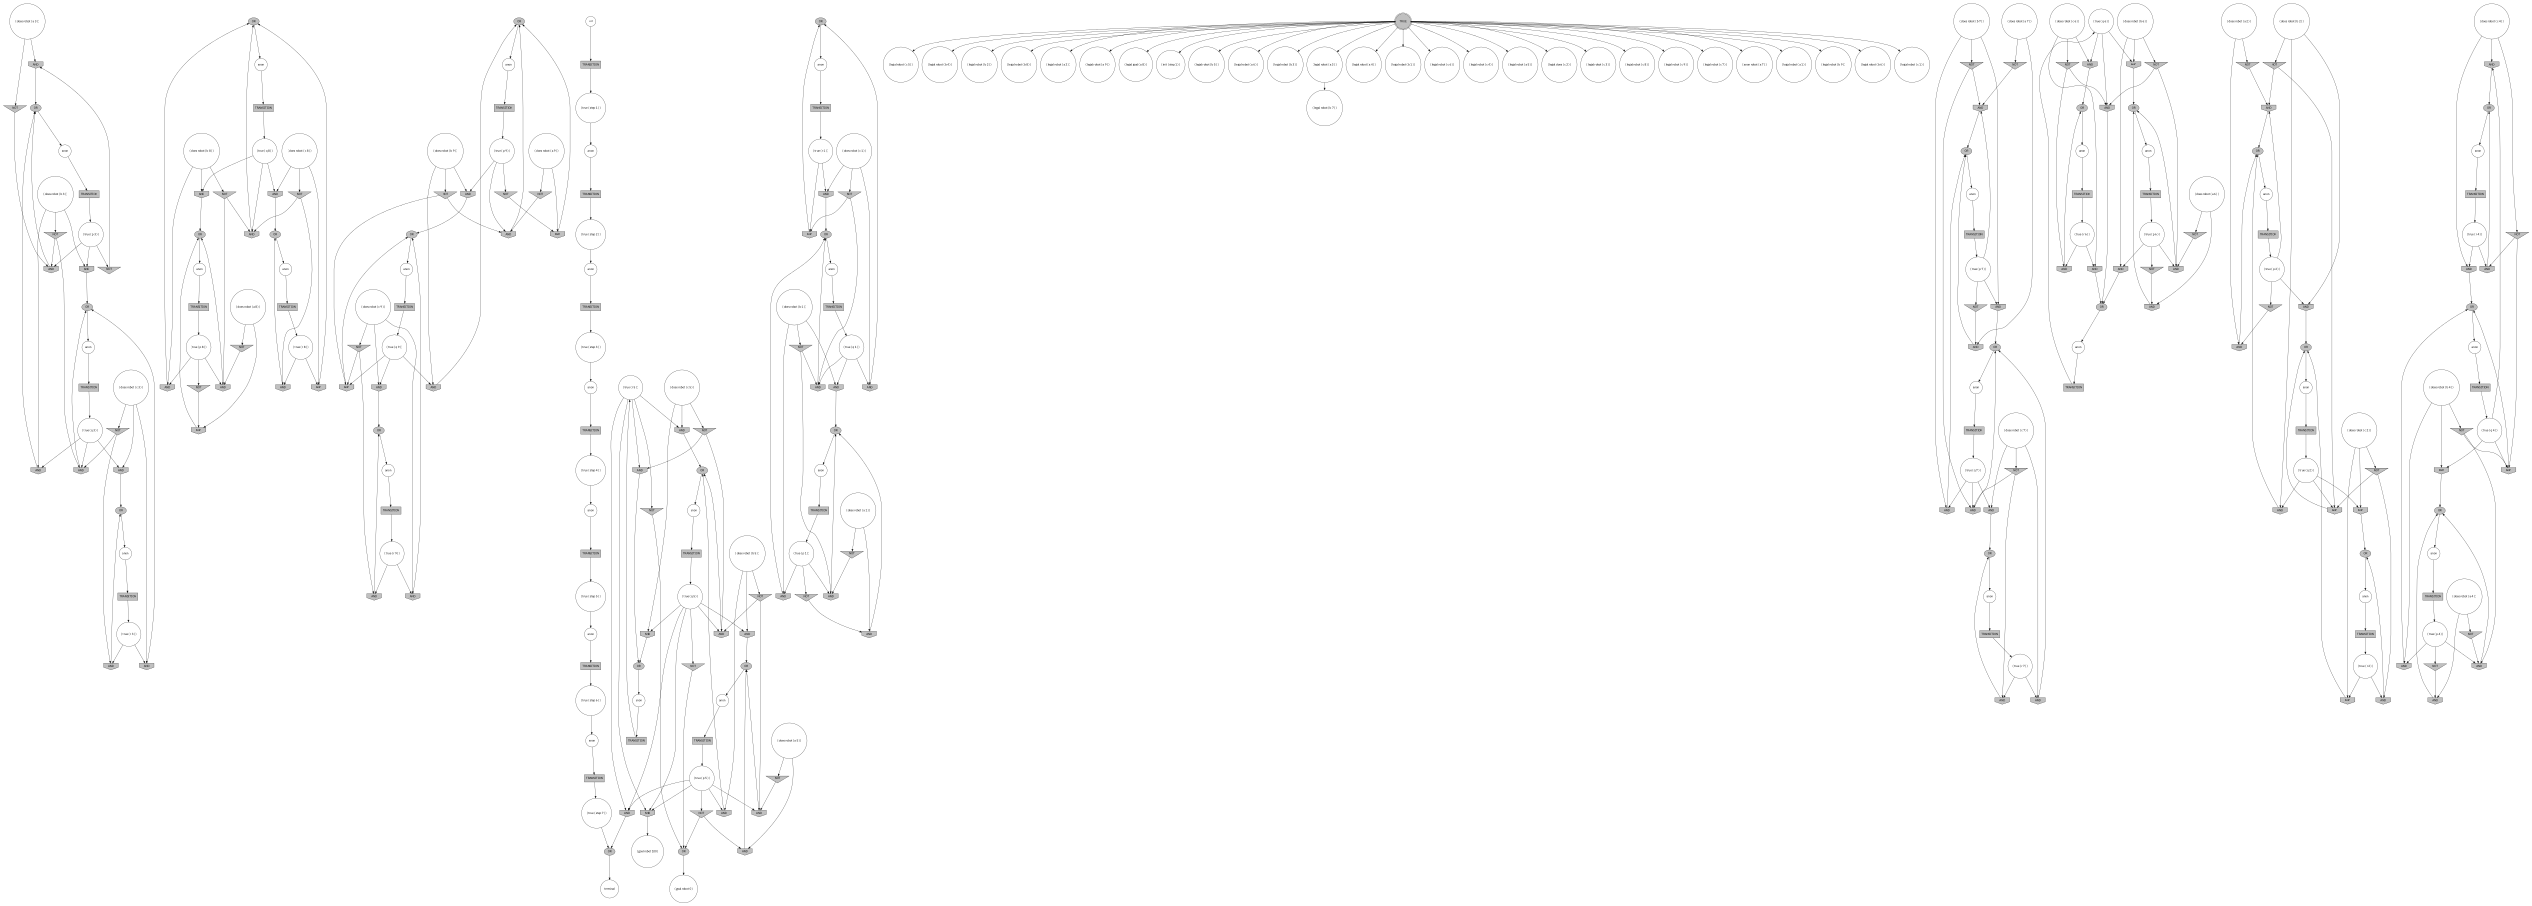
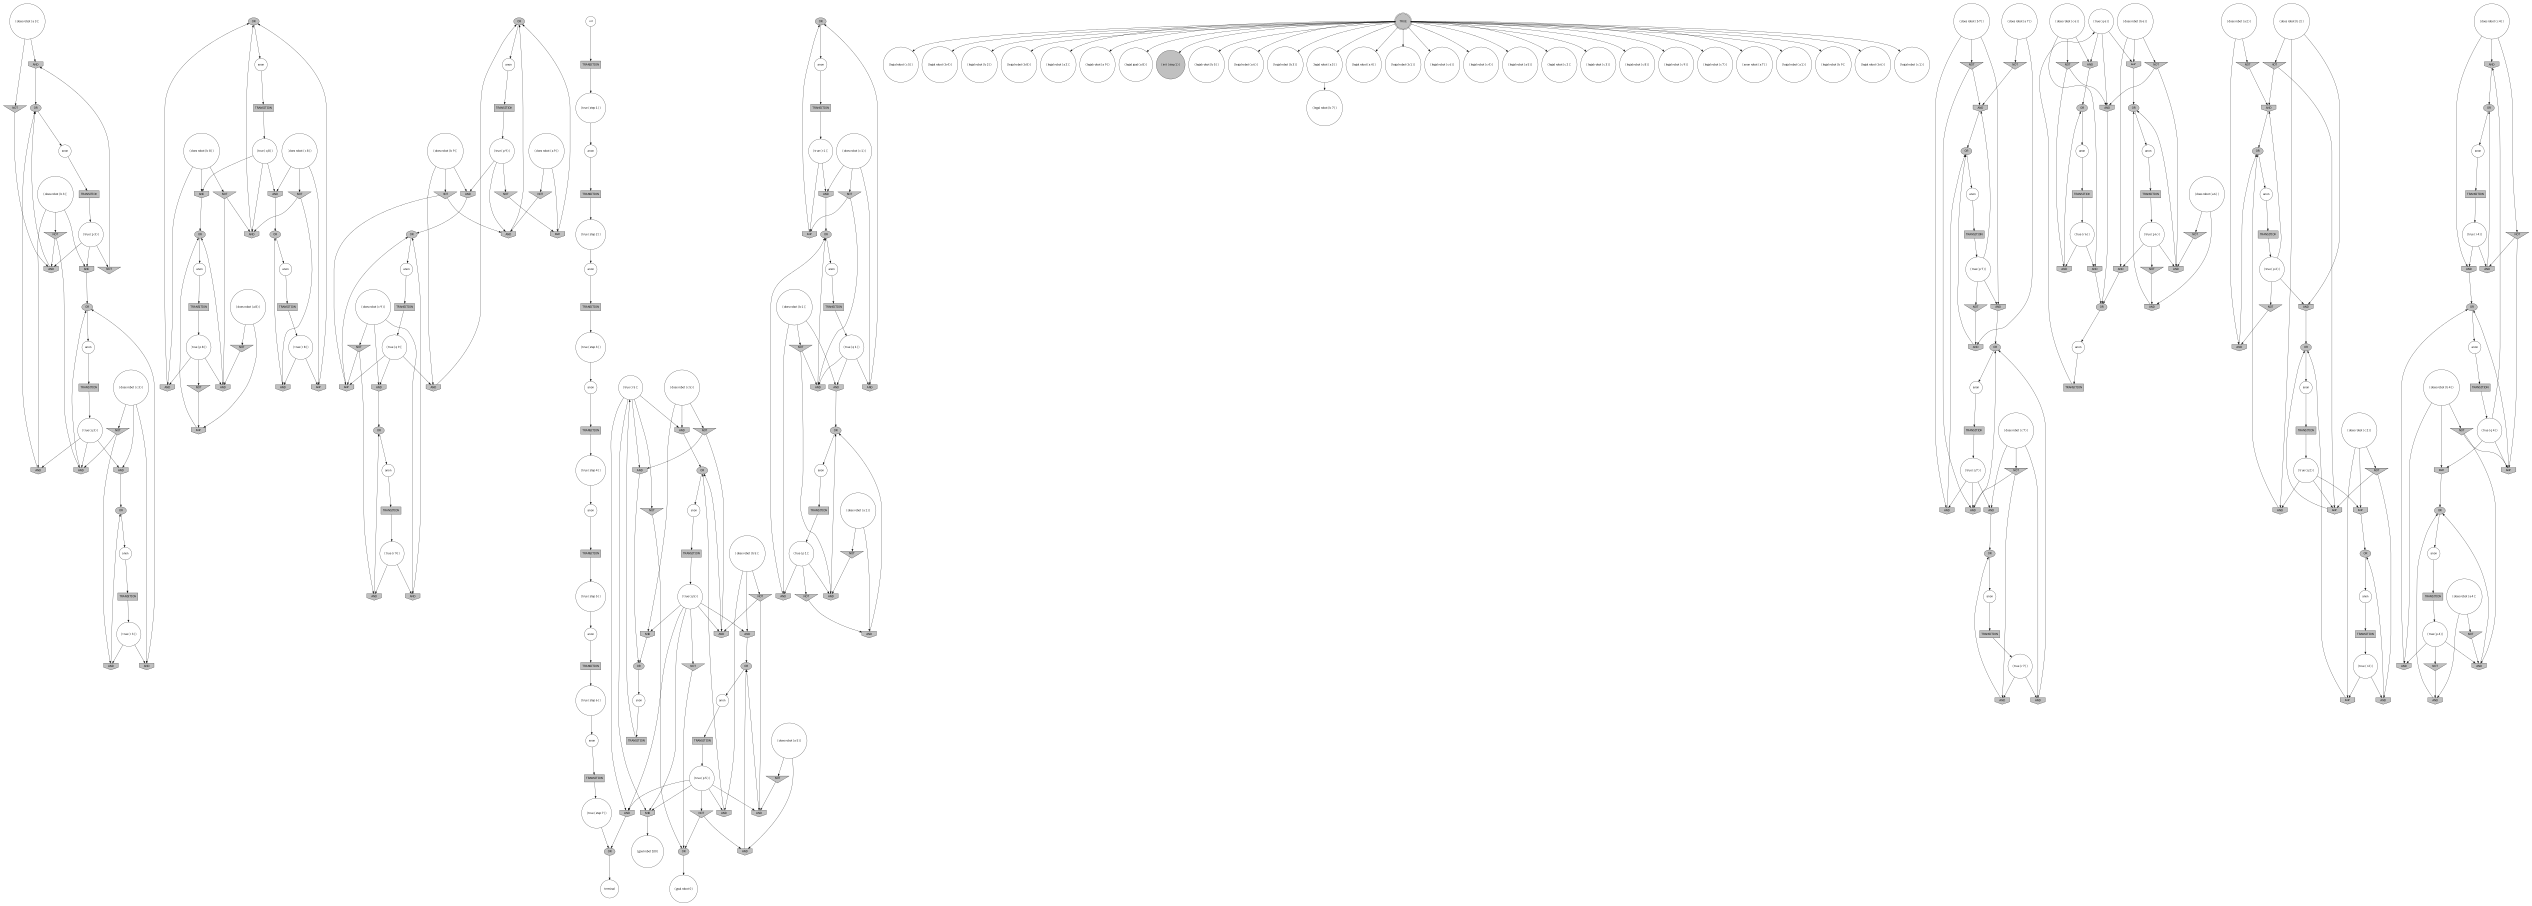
(1171, 65) -> (1171, 65)
(1559, 65) -> (1559, 65)
